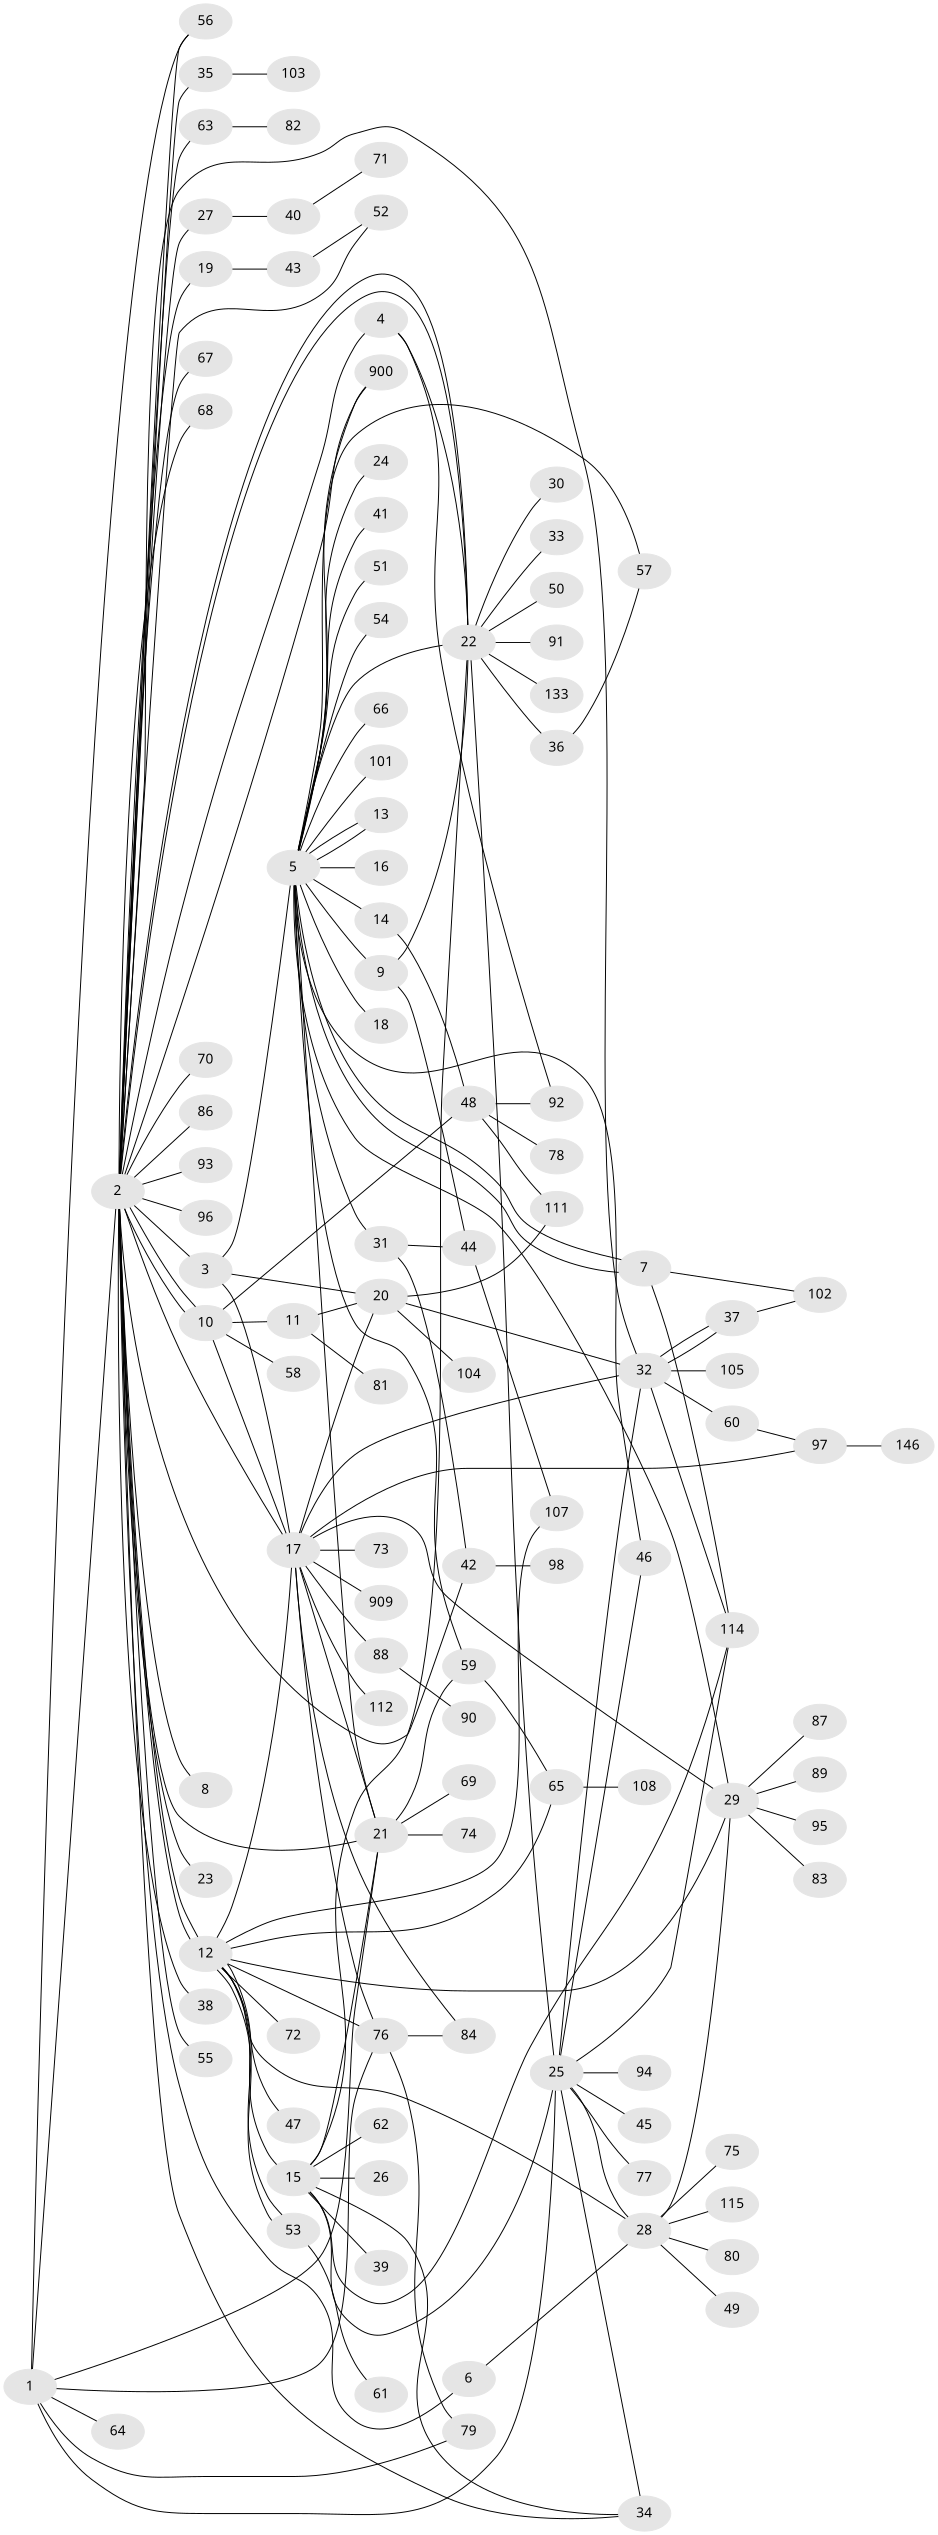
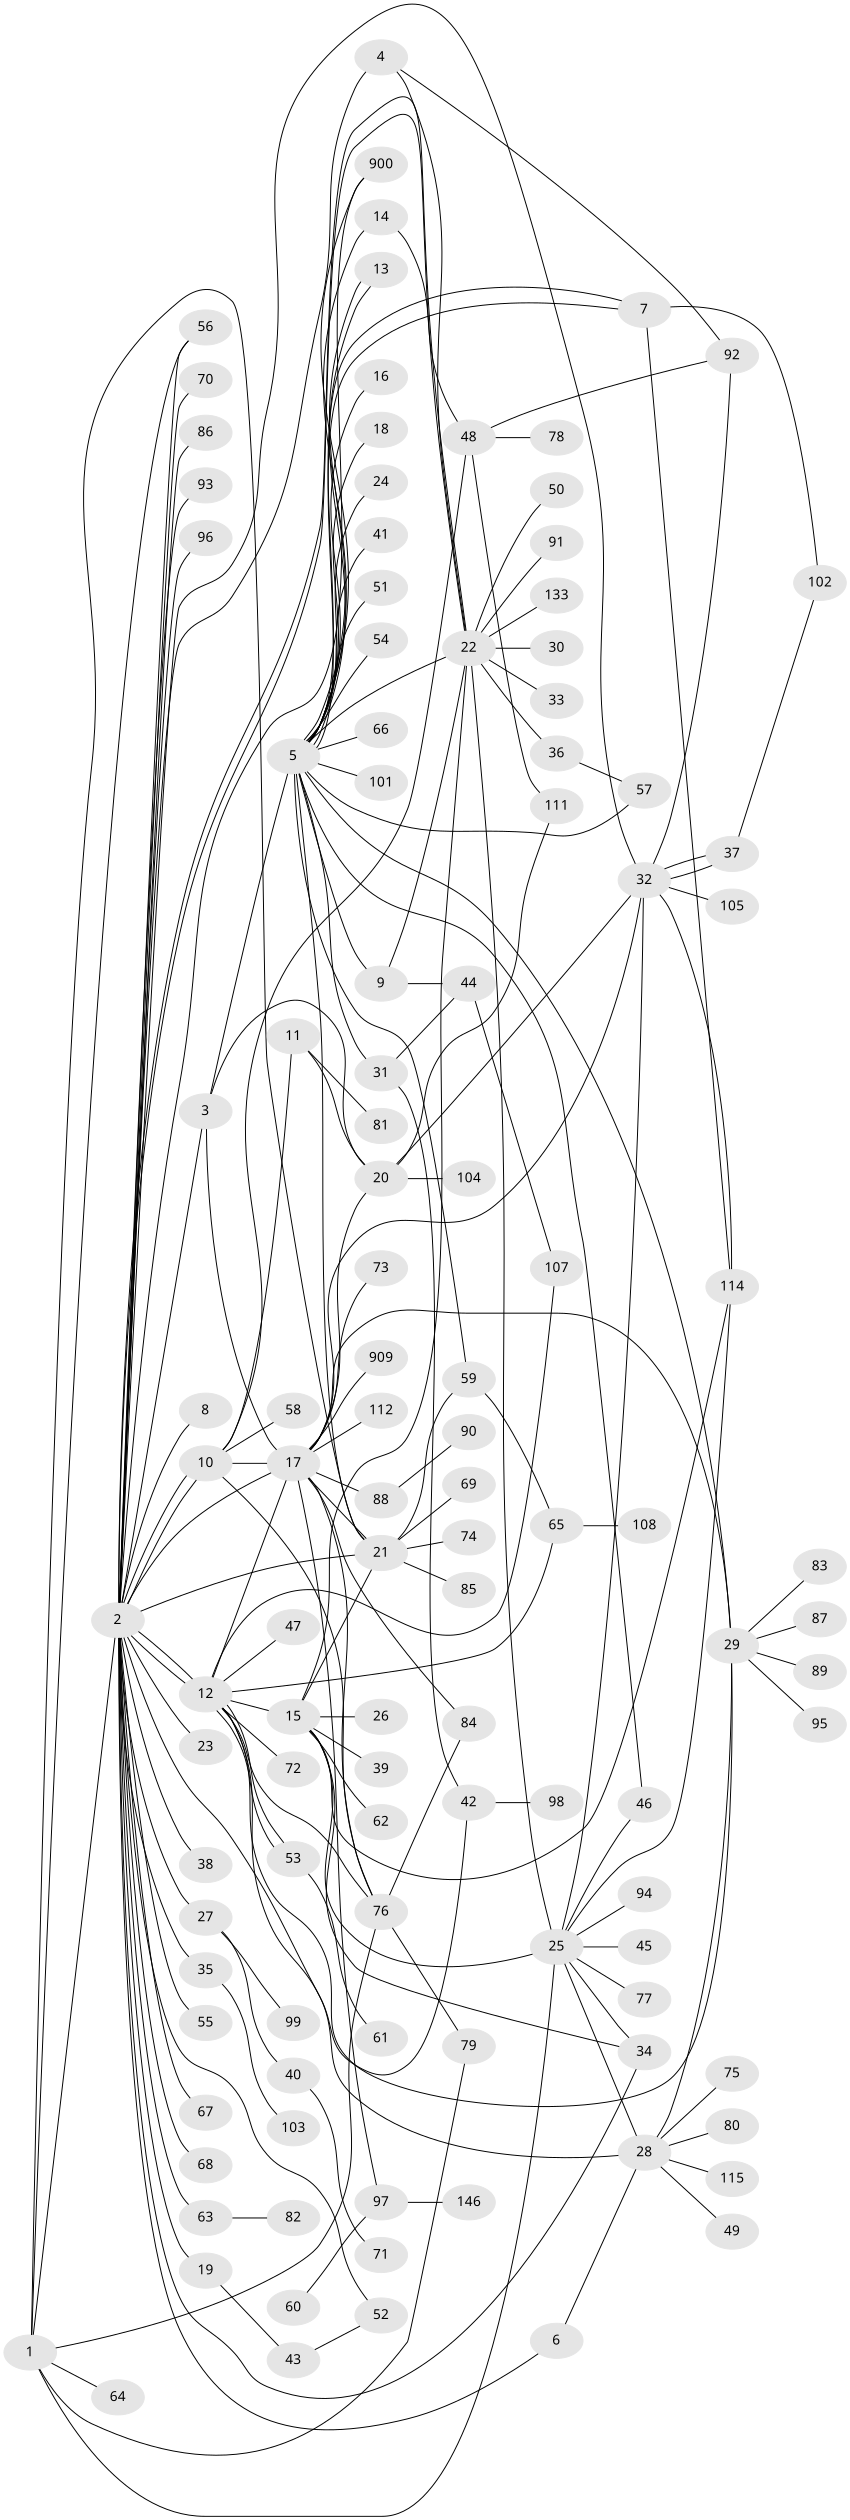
(691, 1399) -> (708, 621)
none -> (469, 1590)
none -> (338, 1658)
none -> (293, 2023)
